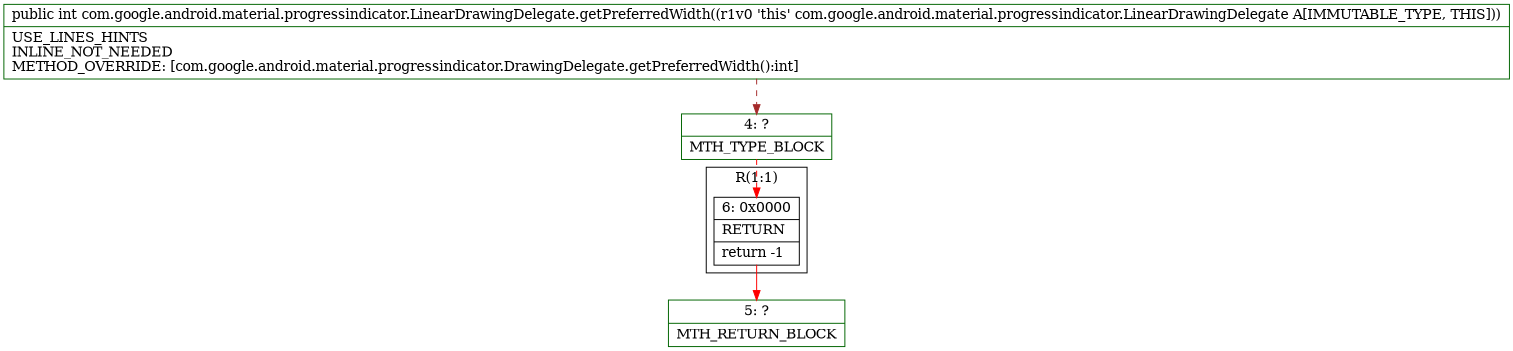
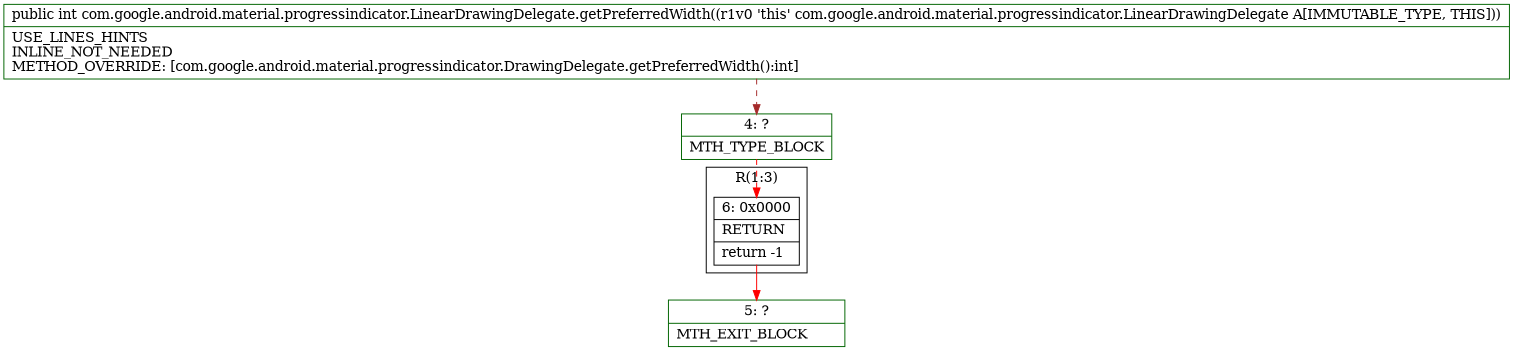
(757, 178) -> (757, 178)
(757, 334) -> (742, 334)
